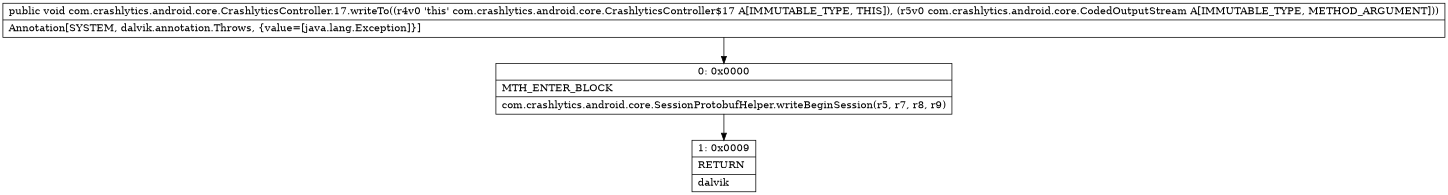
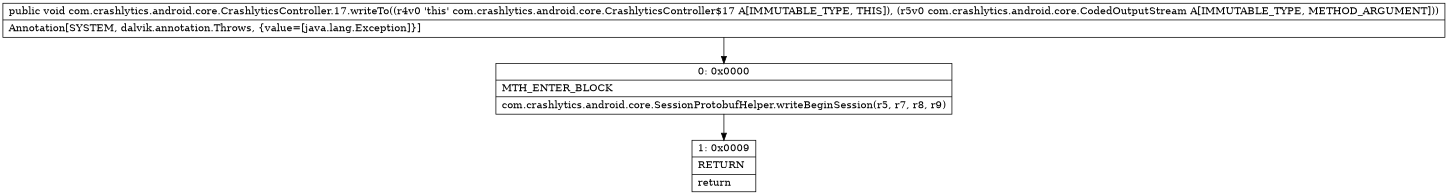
(713, 183) -> (714, 183)
